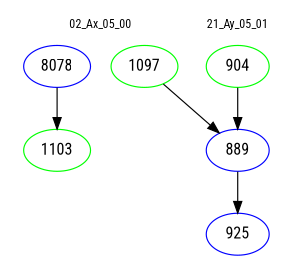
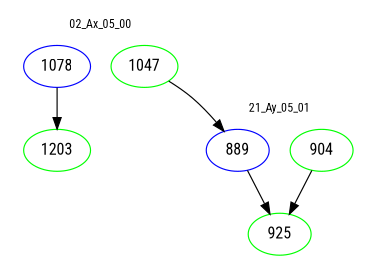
(57, 66) -> (57, 66)
(144, 66) -> (144, 66)
(238, 103) -> (303, 187)
(57, 150) -> (57, 150)
(238, 234) -> (280, 234)
